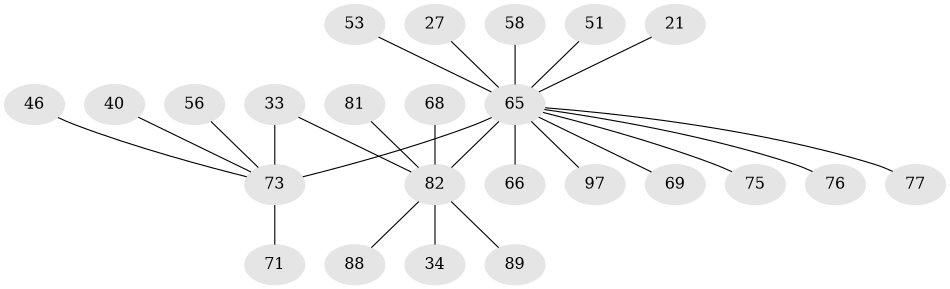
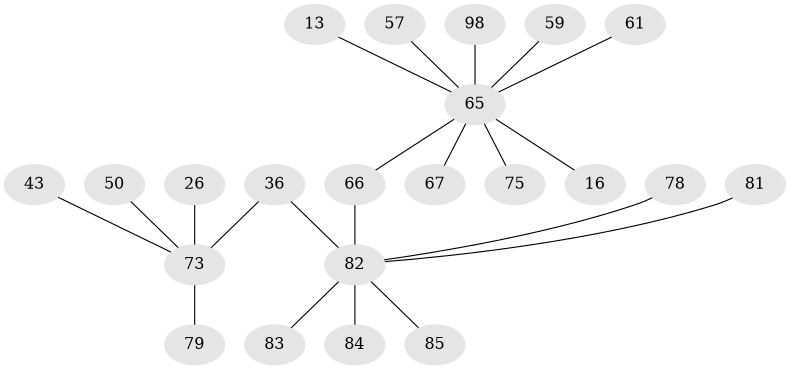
(355, 24) -> (315, 24)
(435, 24) -> (395, 24)
(515, 24) -> (475, 24)
(595, 24) -> (555, 24)
(675, 24) -> (635, 24)
(34, 105) -> (34, 185)
(115, 105) -> (115, 185)
(195, 105) -> (195, 185)
(275, 105) -> (275, 185)
(435, 105) -> (675, 185)
(475, 145) -> (355, 225)
(408, 148) -> none
(595, 185) -> (435, 185)
(675, 185) -> none
(835, 185) -> (595, 185)
(916, 185) -> none
(275, 265) -> (195, 345)
(355, 265) -> (275, 345)
(435, 265) -> (355, 345)
(515, 265) -> (435, 345)
